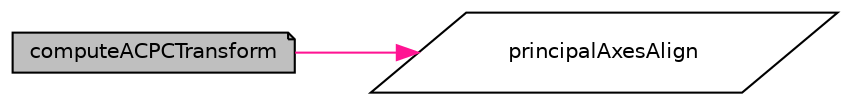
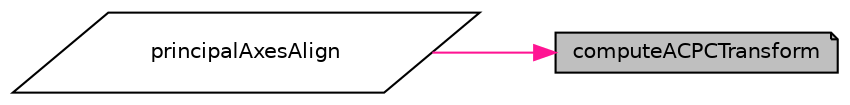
(346, 53) -> (483, 53)
